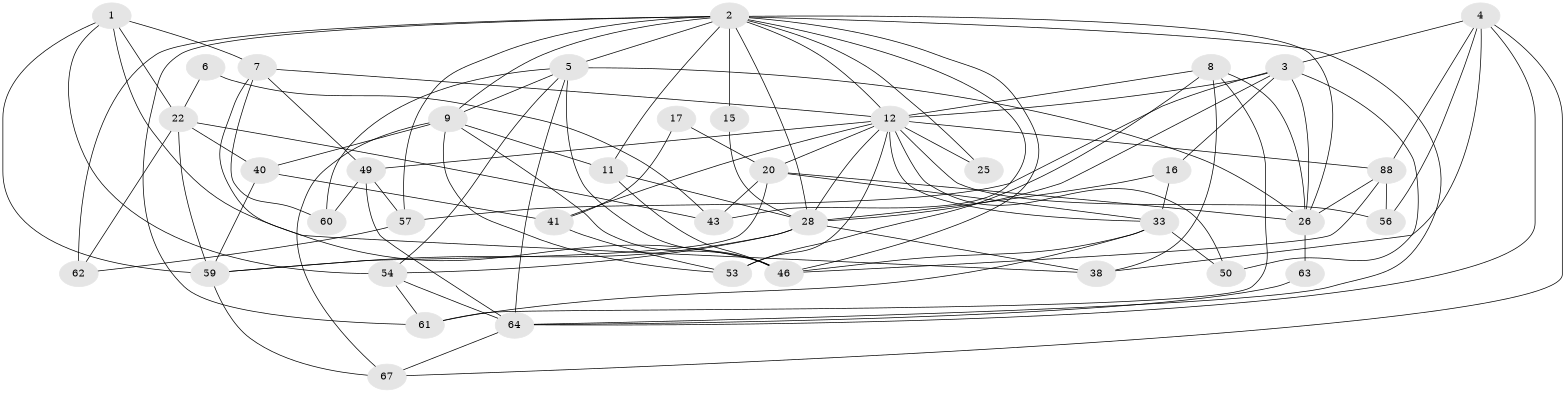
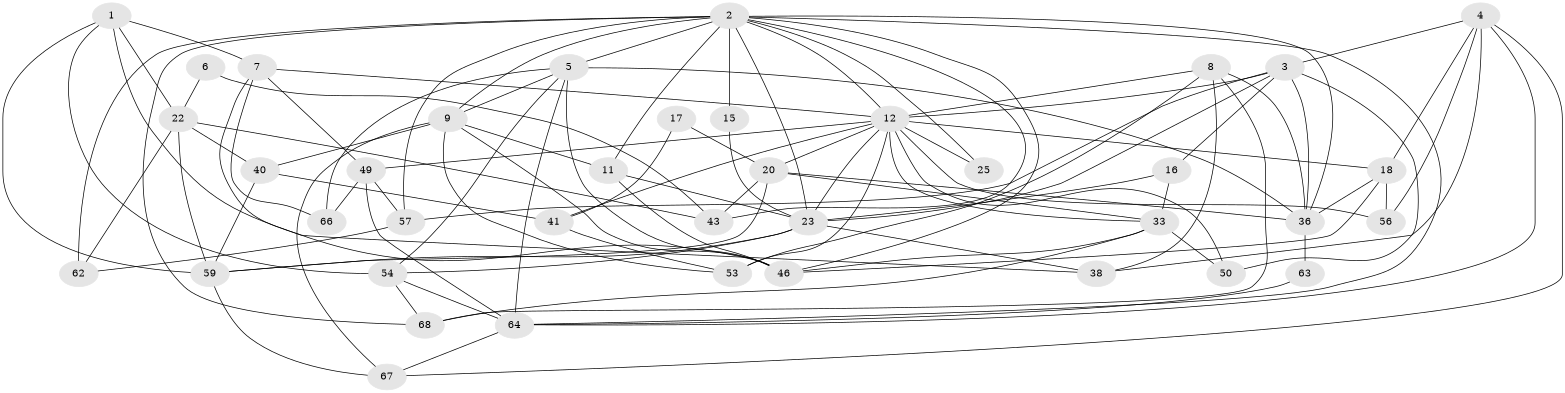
(1387, 171) -> (1387, 171)
(327, 222) -> (327, 222)
(808, 222) -> (808, 222)
(1305, 222) -> (1305, 222)
(425, 325) -> (425, 325)
